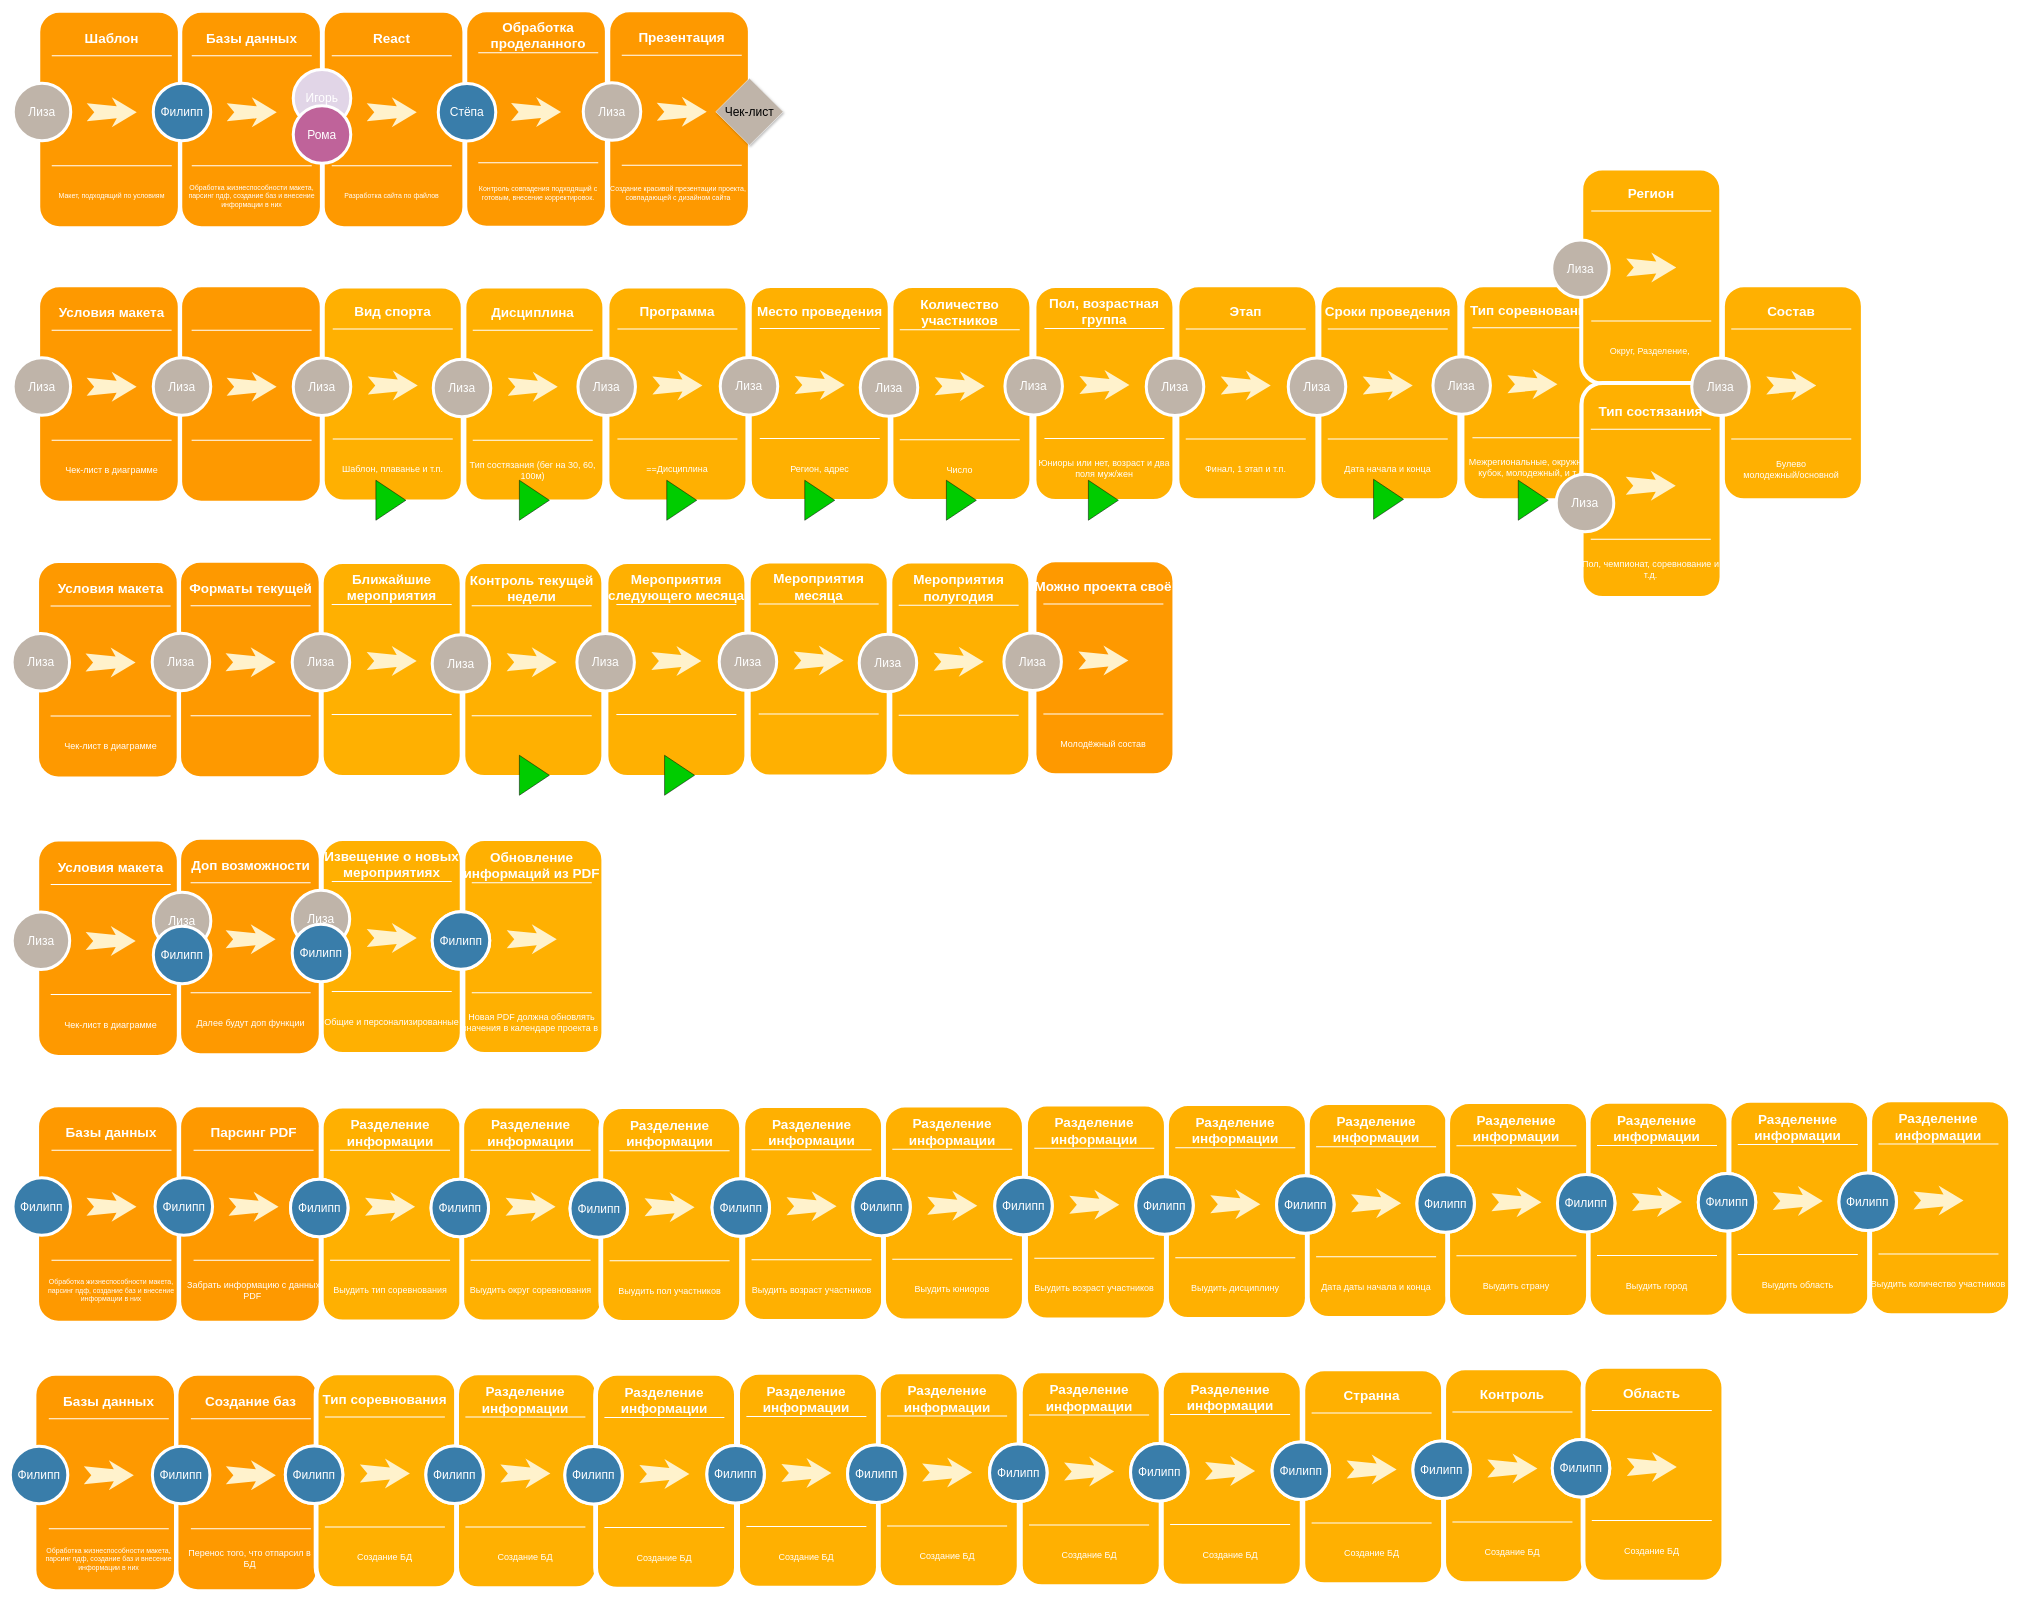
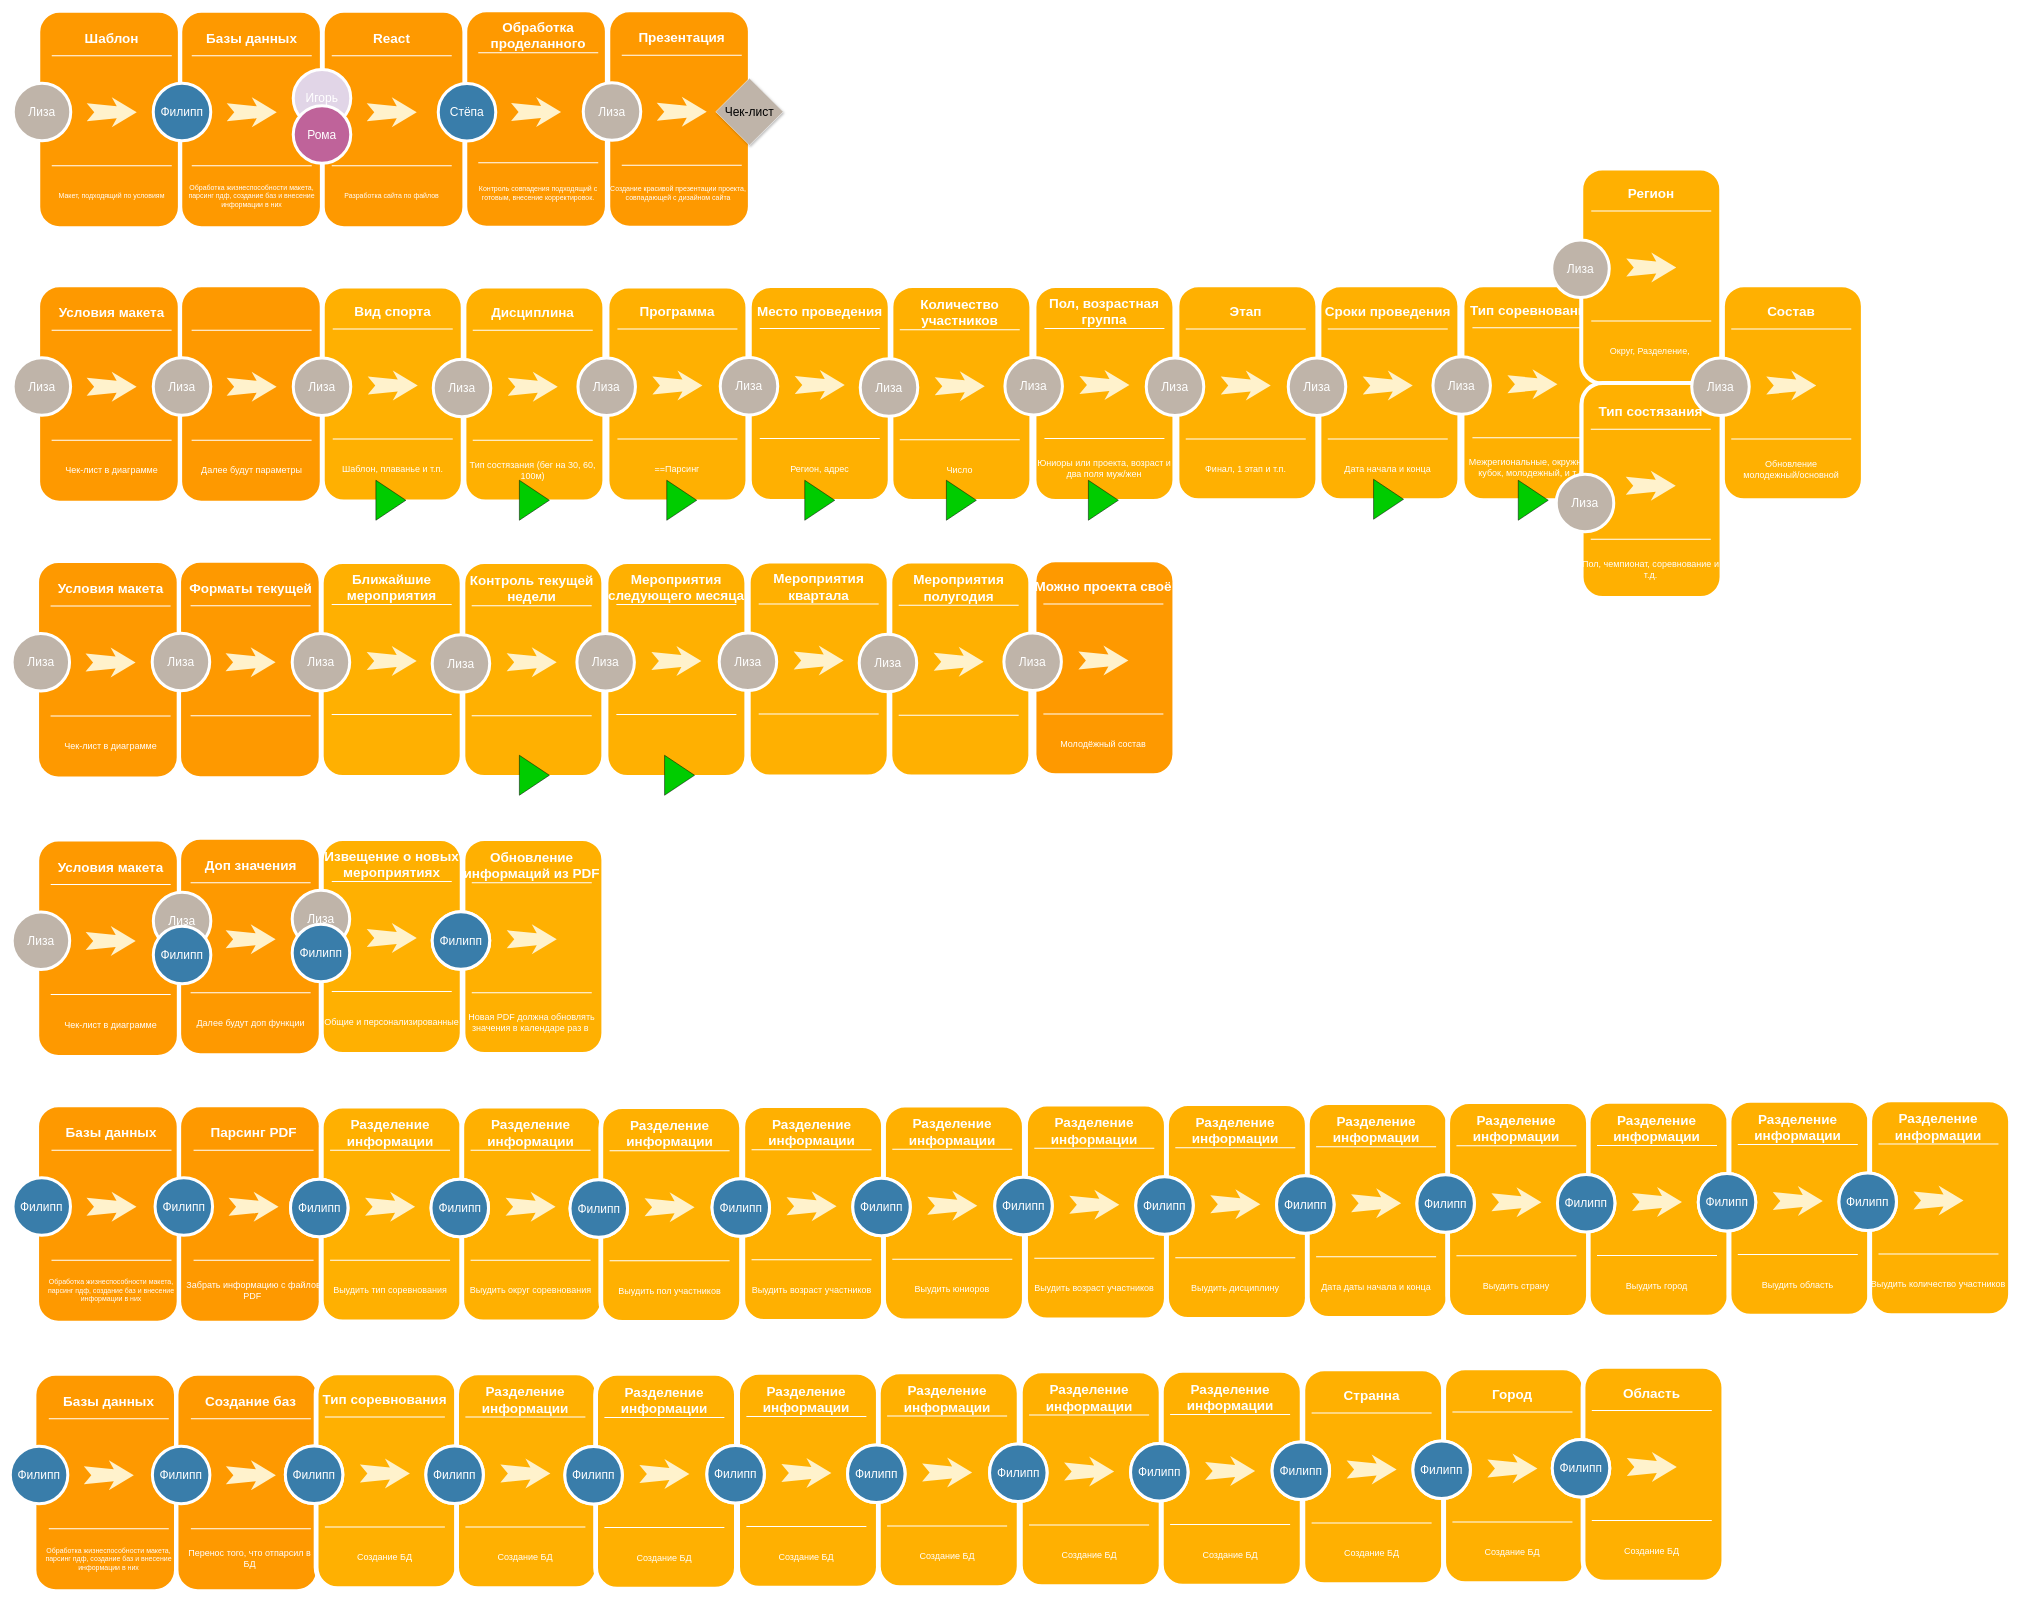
(677, 469) -> (677, 469)
(1104, 469) -> (1104, 469)
(1791, 469) -> (1791, 469)
none -> (252, 470)
(819, 587) -> (819, 587)
(251, 865) -> (251, 865)
(532, 1023) -> (532, 1023)
(254, 1290) -> (254, 1290)
(1512, 1395) -> (1512, 1395)
